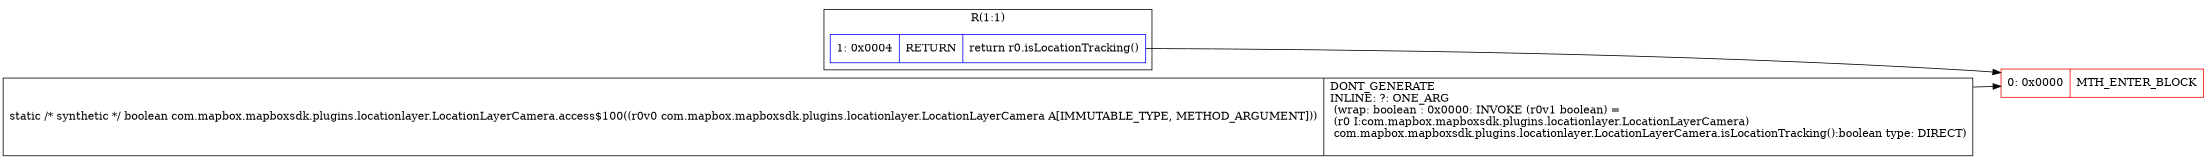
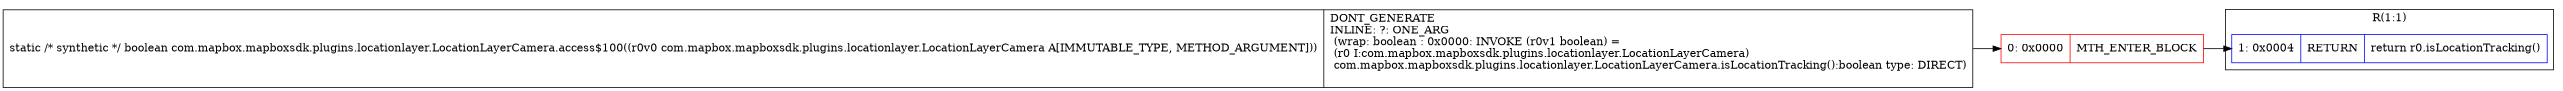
(1570, 54) -> (2214, 49)
